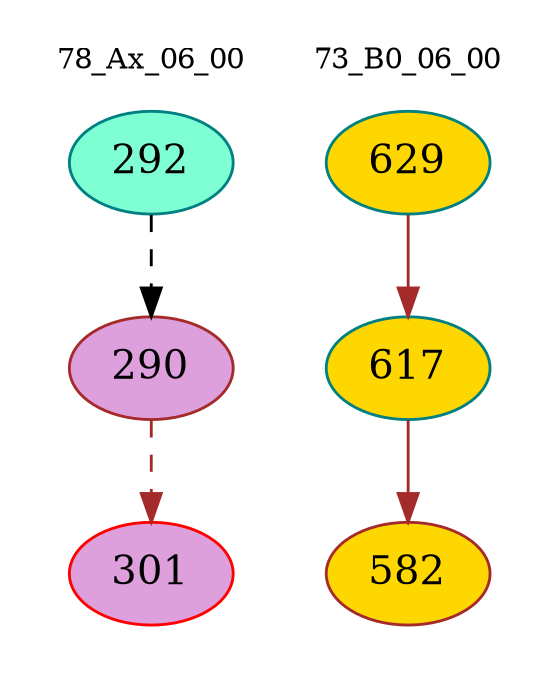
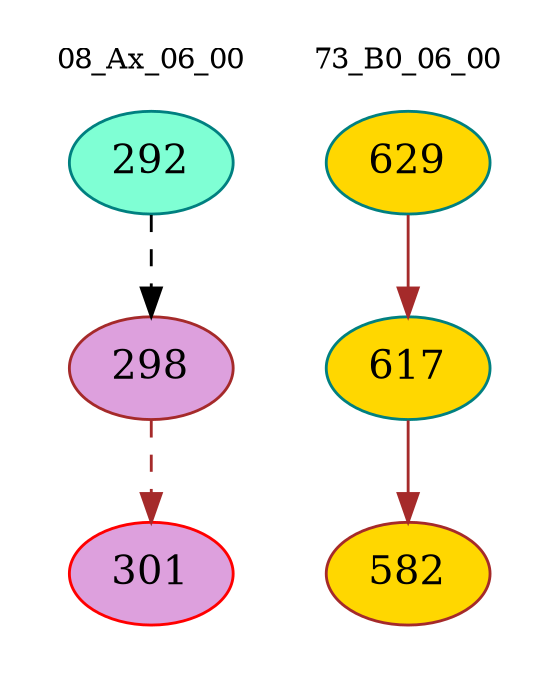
(151, 61) -> (151, 61)
(151, 368) -> (151, 368)
